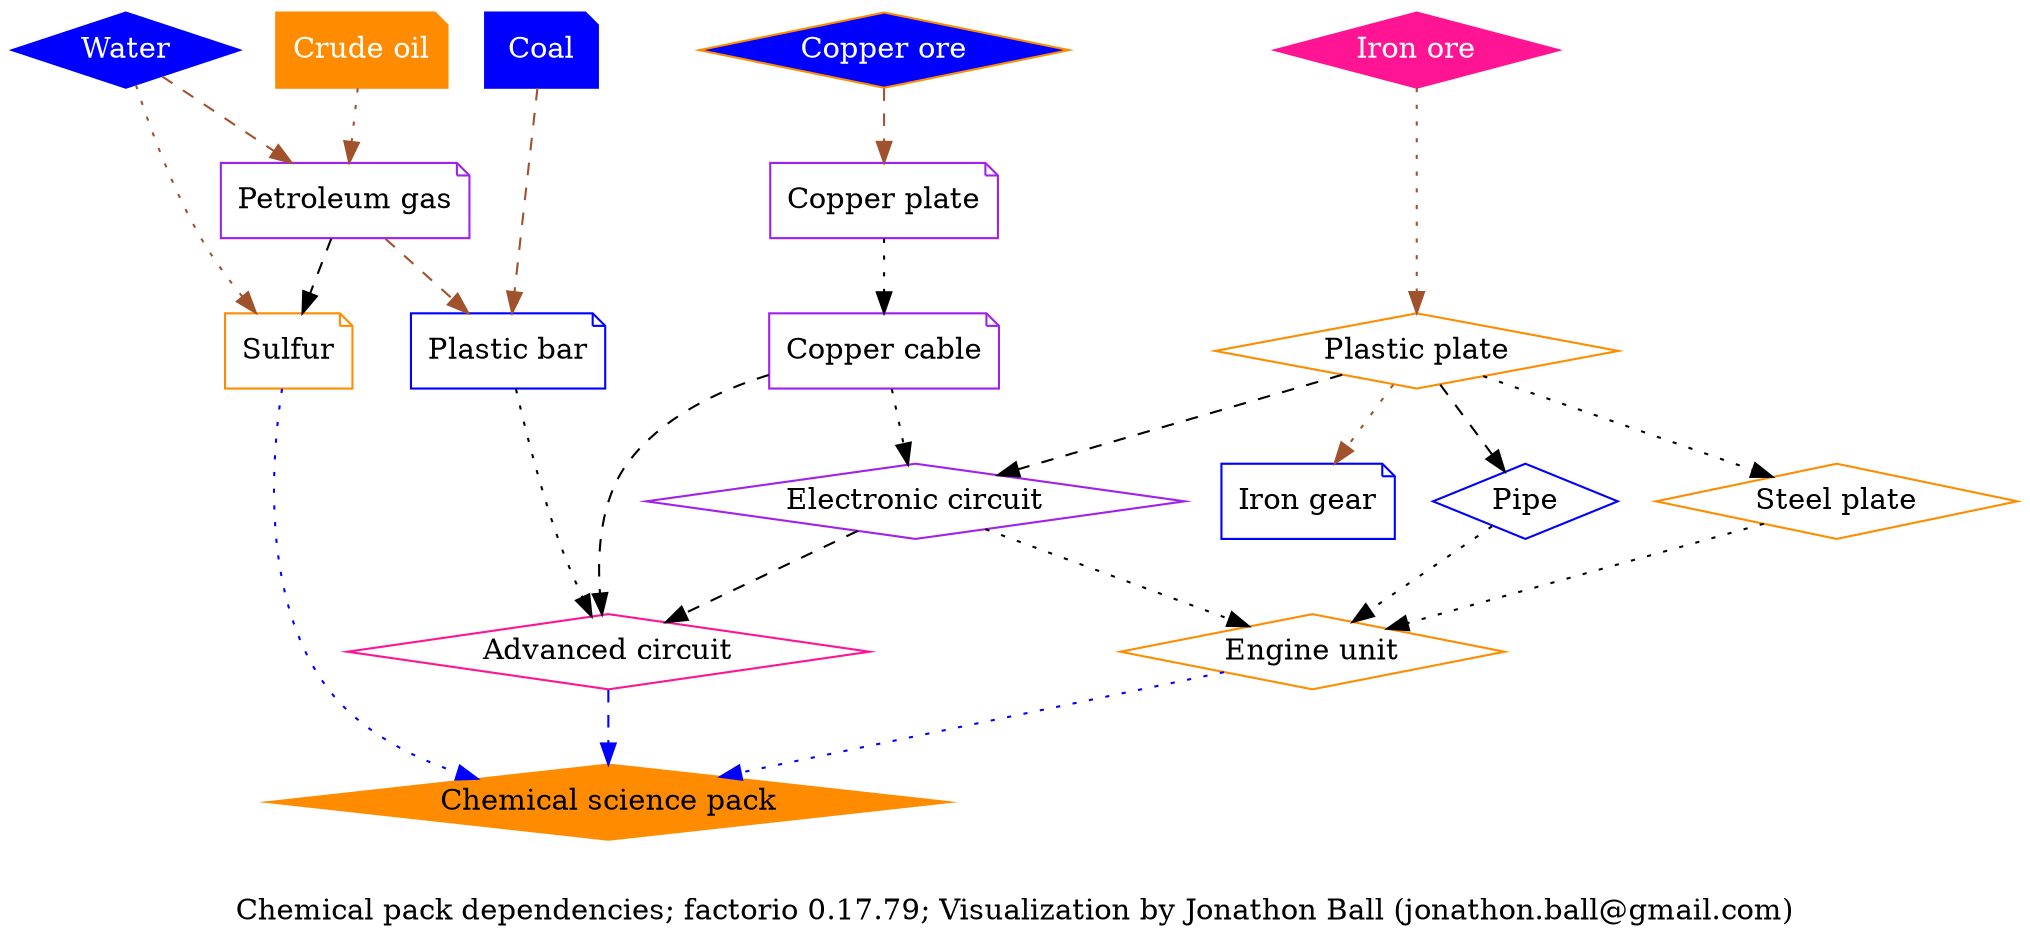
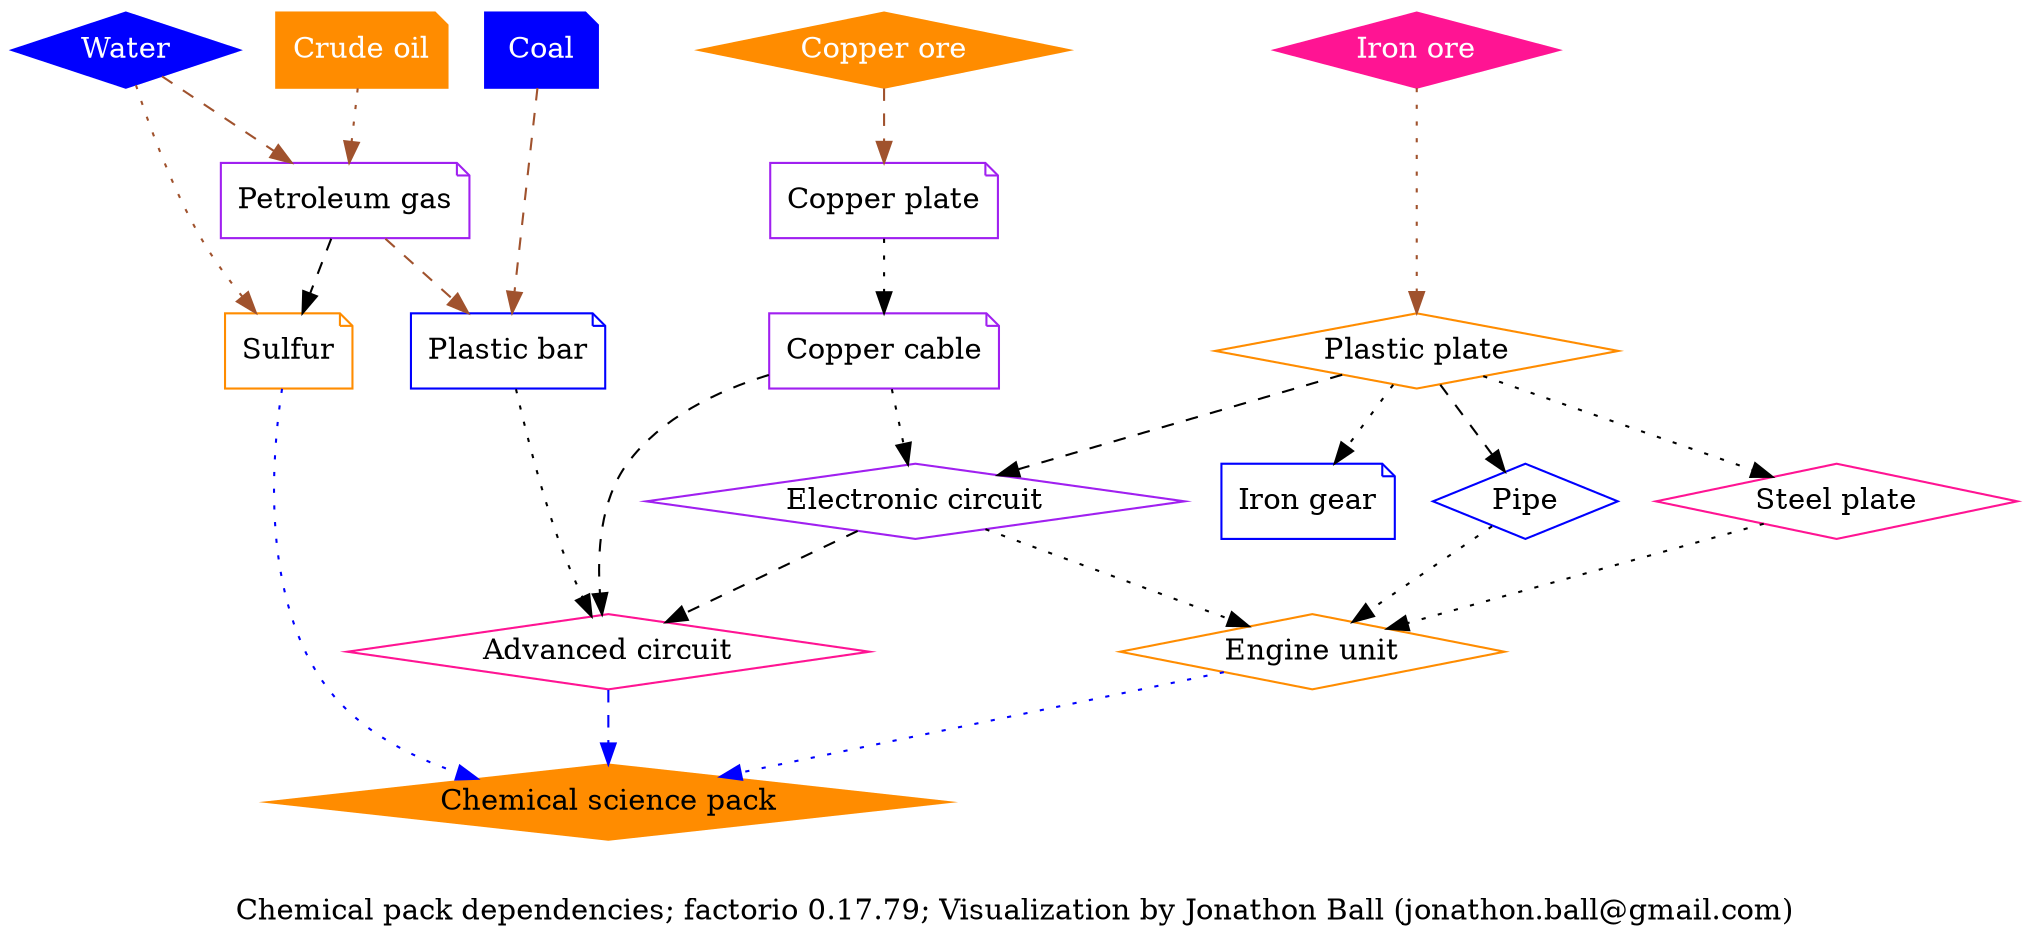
(884, 50) -> (884, 50)
(1370, 415) -> (1370, 415)
(1837, 501) -> (1837, 501)
